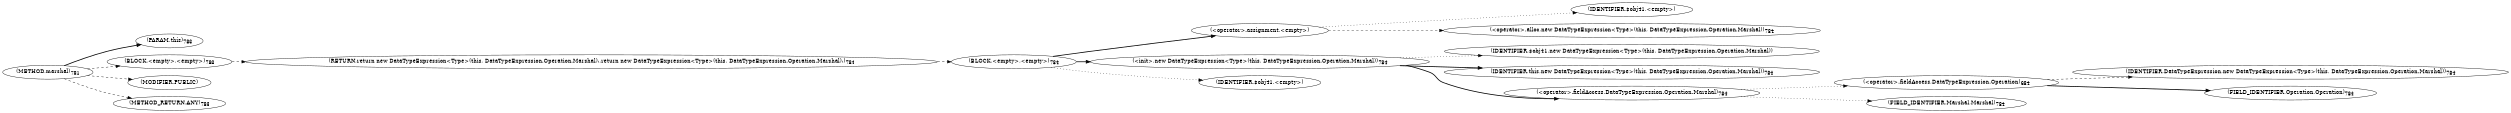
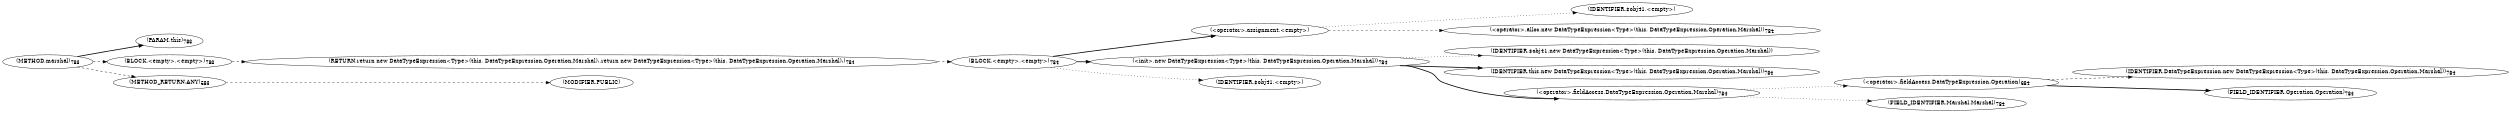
(75, 72) -> (75, 61)
(108, 77) -> (386, 83)
(205, 103) -> (205, 82)
